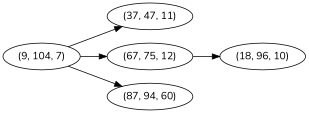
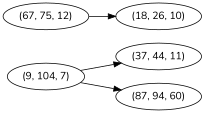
(150, 16) -> (159, 56)
(90, 56) -> none
(263, 56) -> (159, 16)
